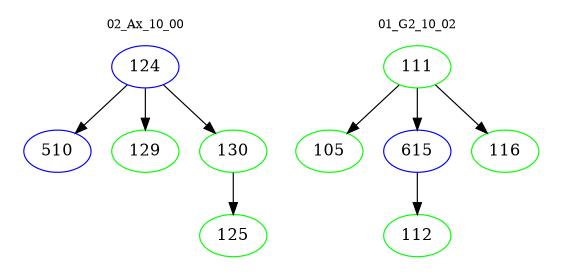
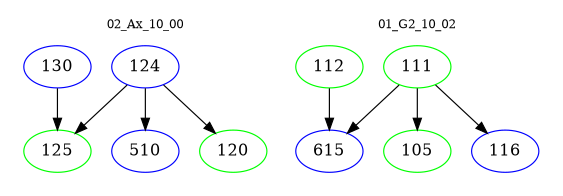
(185, 105) -> (106, 105)
(145, 151) -> (233, 151)
(233, 151) -> (57, 67)
(505, 151) -> (505, 151)
(417, 188) -> (329, 103)
